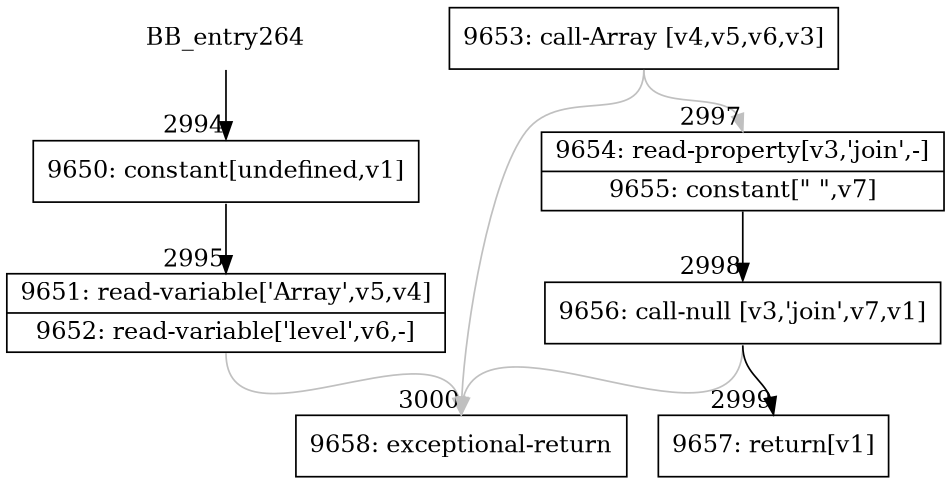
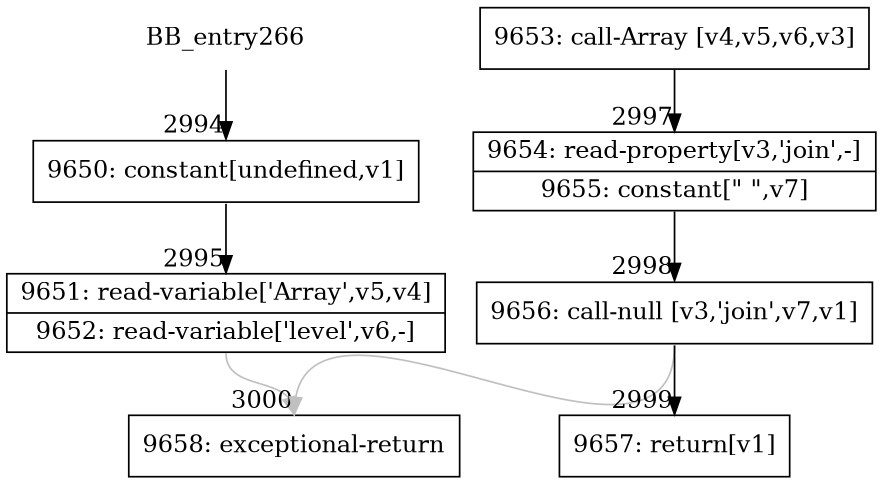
(226, 38) -> (226, 38)
(684, 100) -> (675, 92)
(499, 191) -> none
